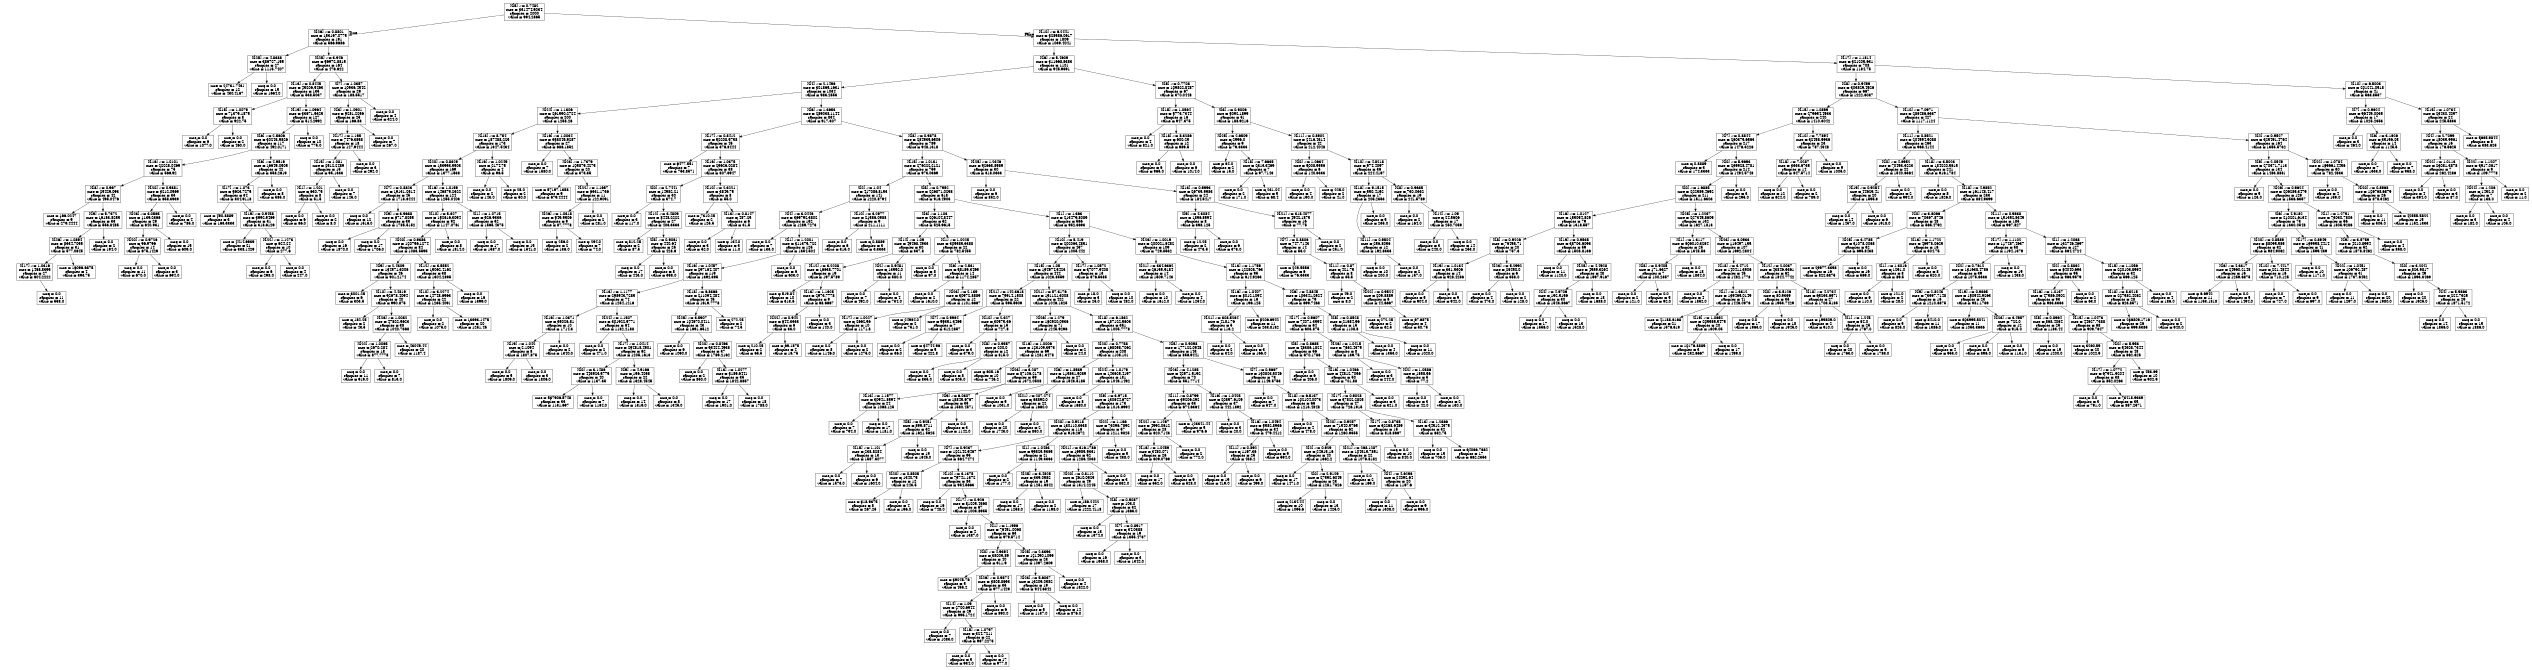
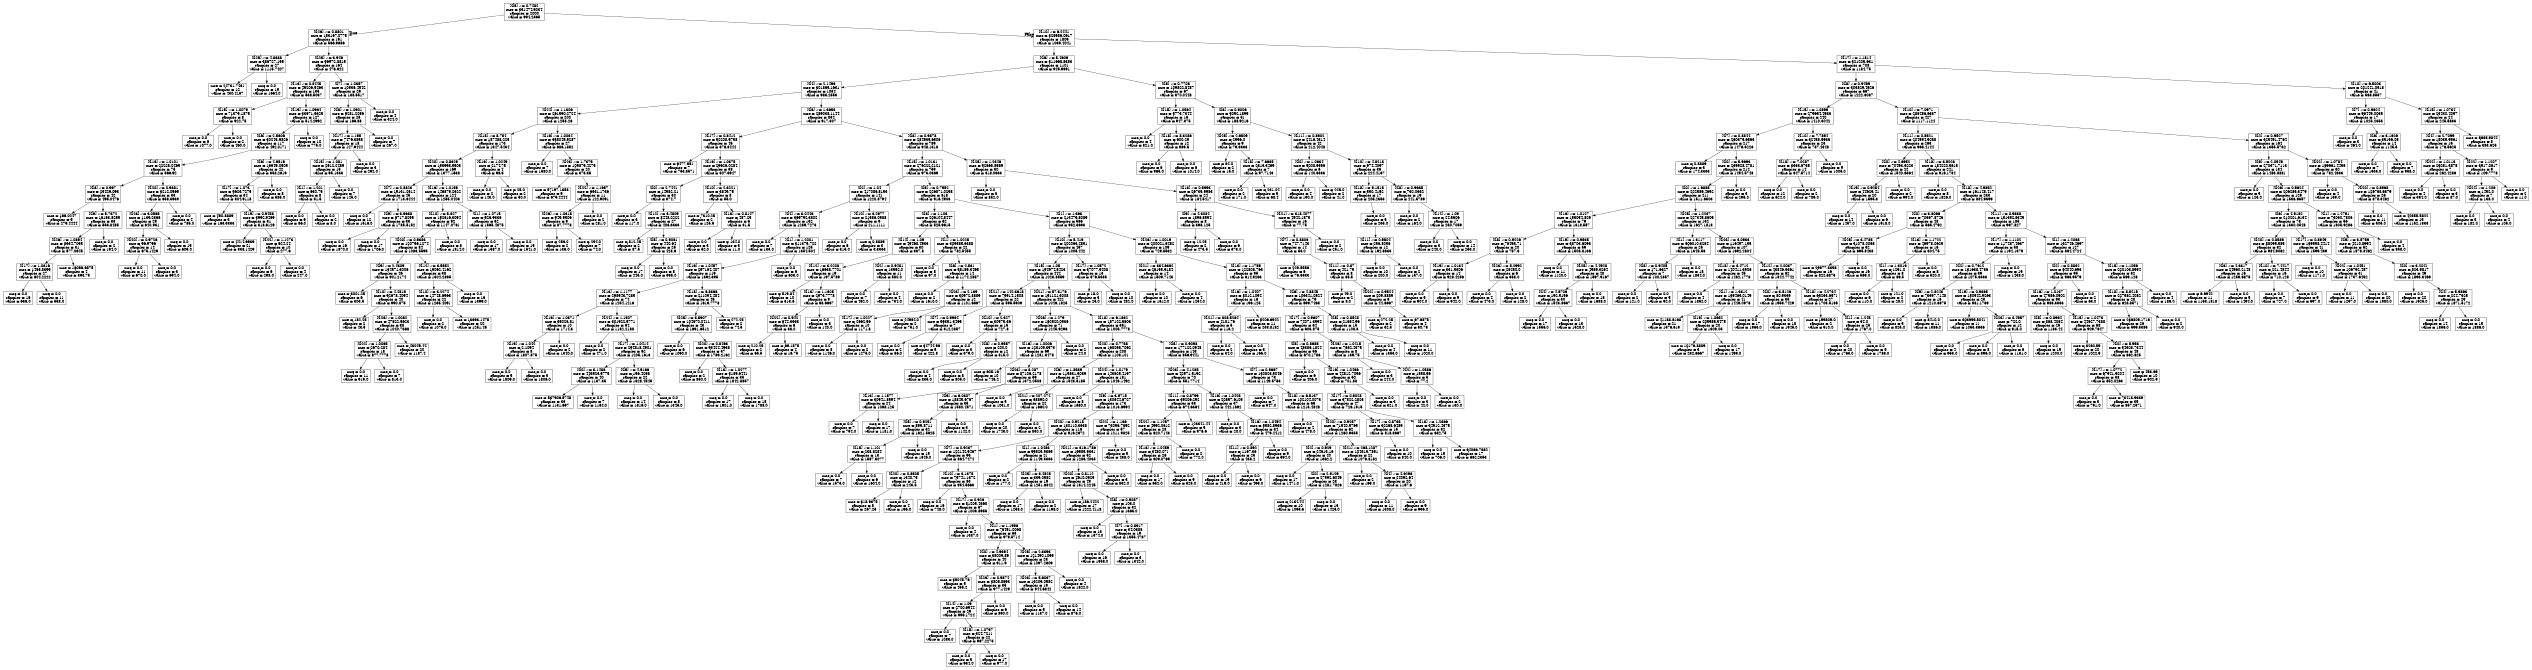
(1357, 219) -> (1376, 231)
(901, 258) -> none
none -> (18, 298)
